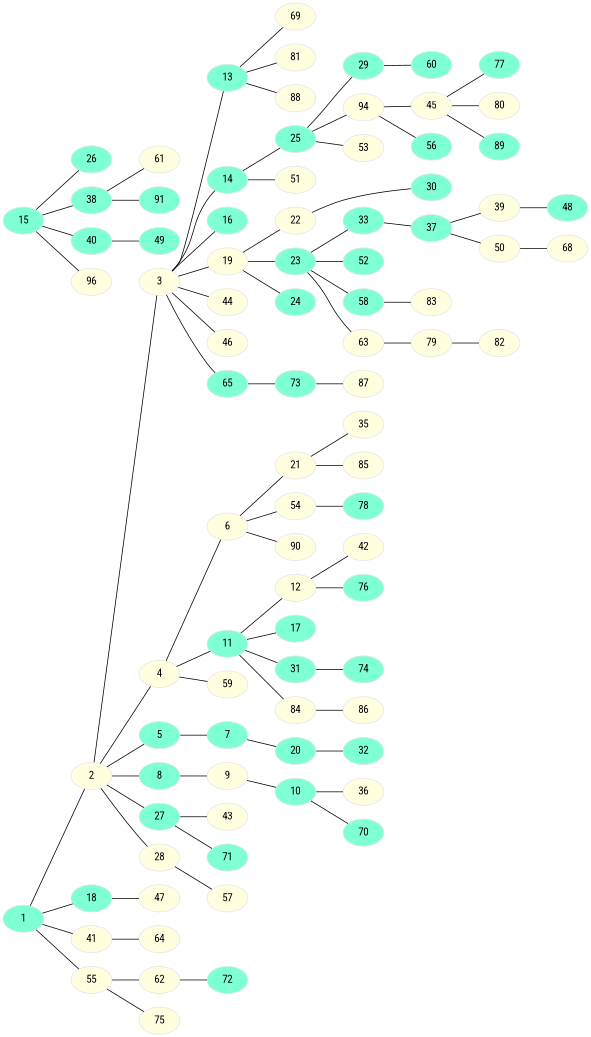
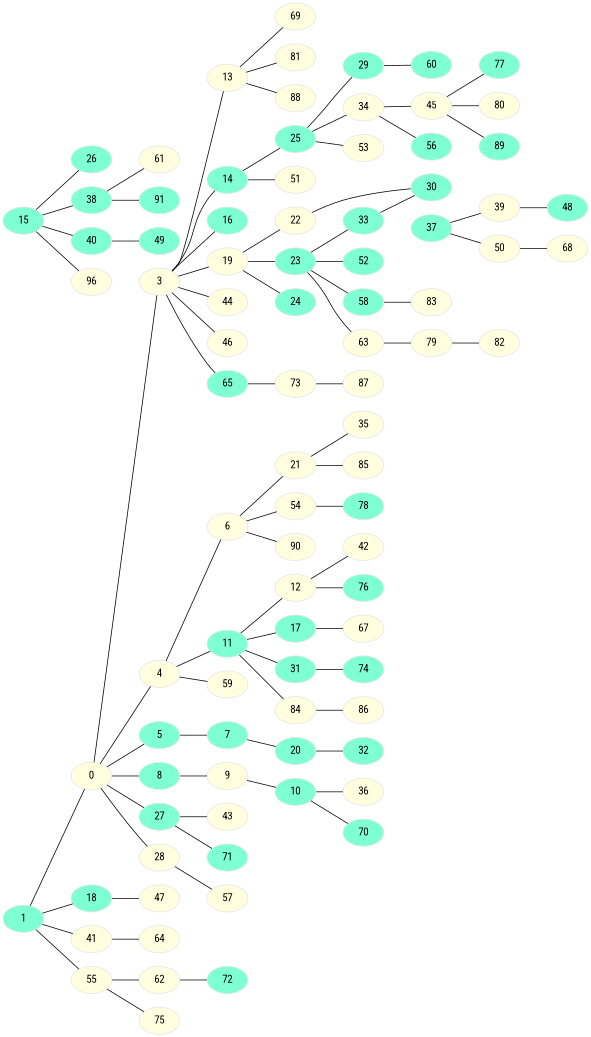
(227, 78) -> (227, 78)
(363, 107) -> (363, 107)
(397, 224) -> (397, 204)
(295, 384) -> (295, 384)
none -> (363, 629)
(91, 776) -> (91, 776)
